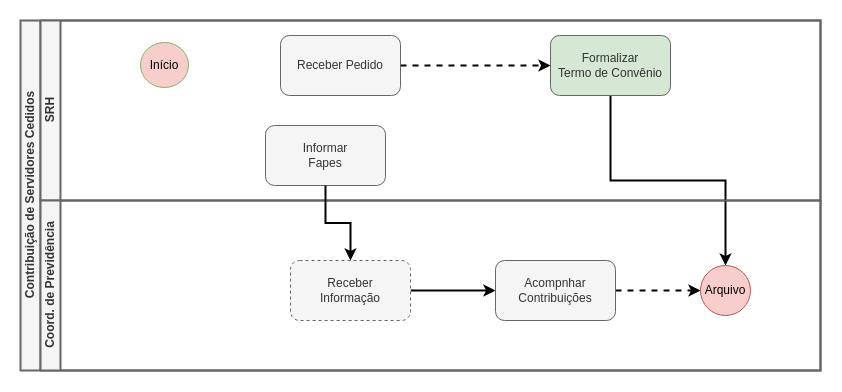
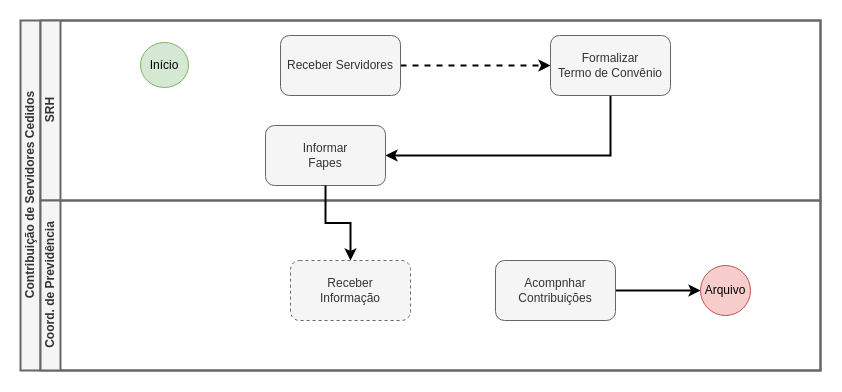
(165, 65) -> (165, 65)
(341, 66) -> (341, 66)
(611, 66) -> (611, 66)
(692, 181) -> (504, 156)
(449, 291) -> none
(652, 291) -> (652, 291)
